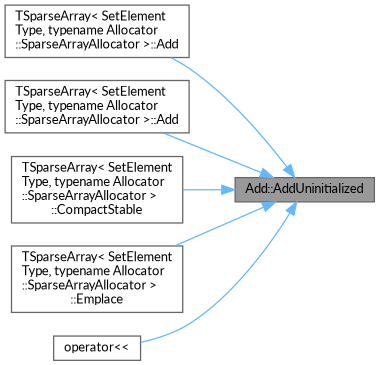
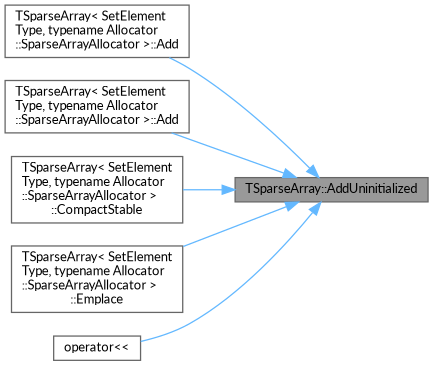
(305, 190) -> (332, 190)
